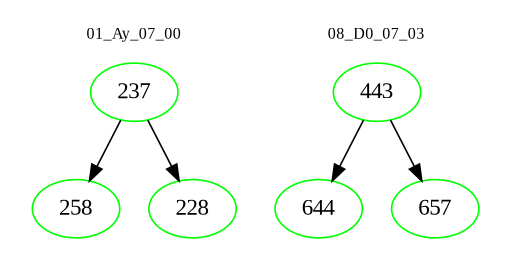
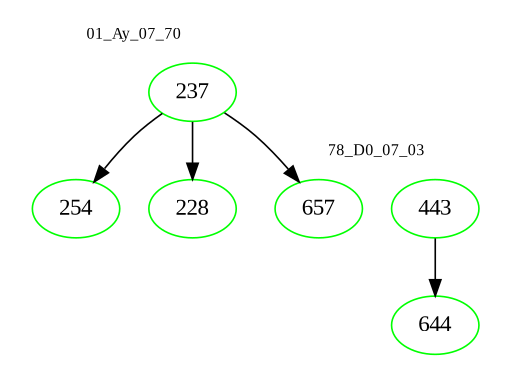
(134, 35) -> (134, 35)
(377, 35) -> (377, 151)
(402, 143) -> (272, 152)
(76, 209) -> (76, 209)
